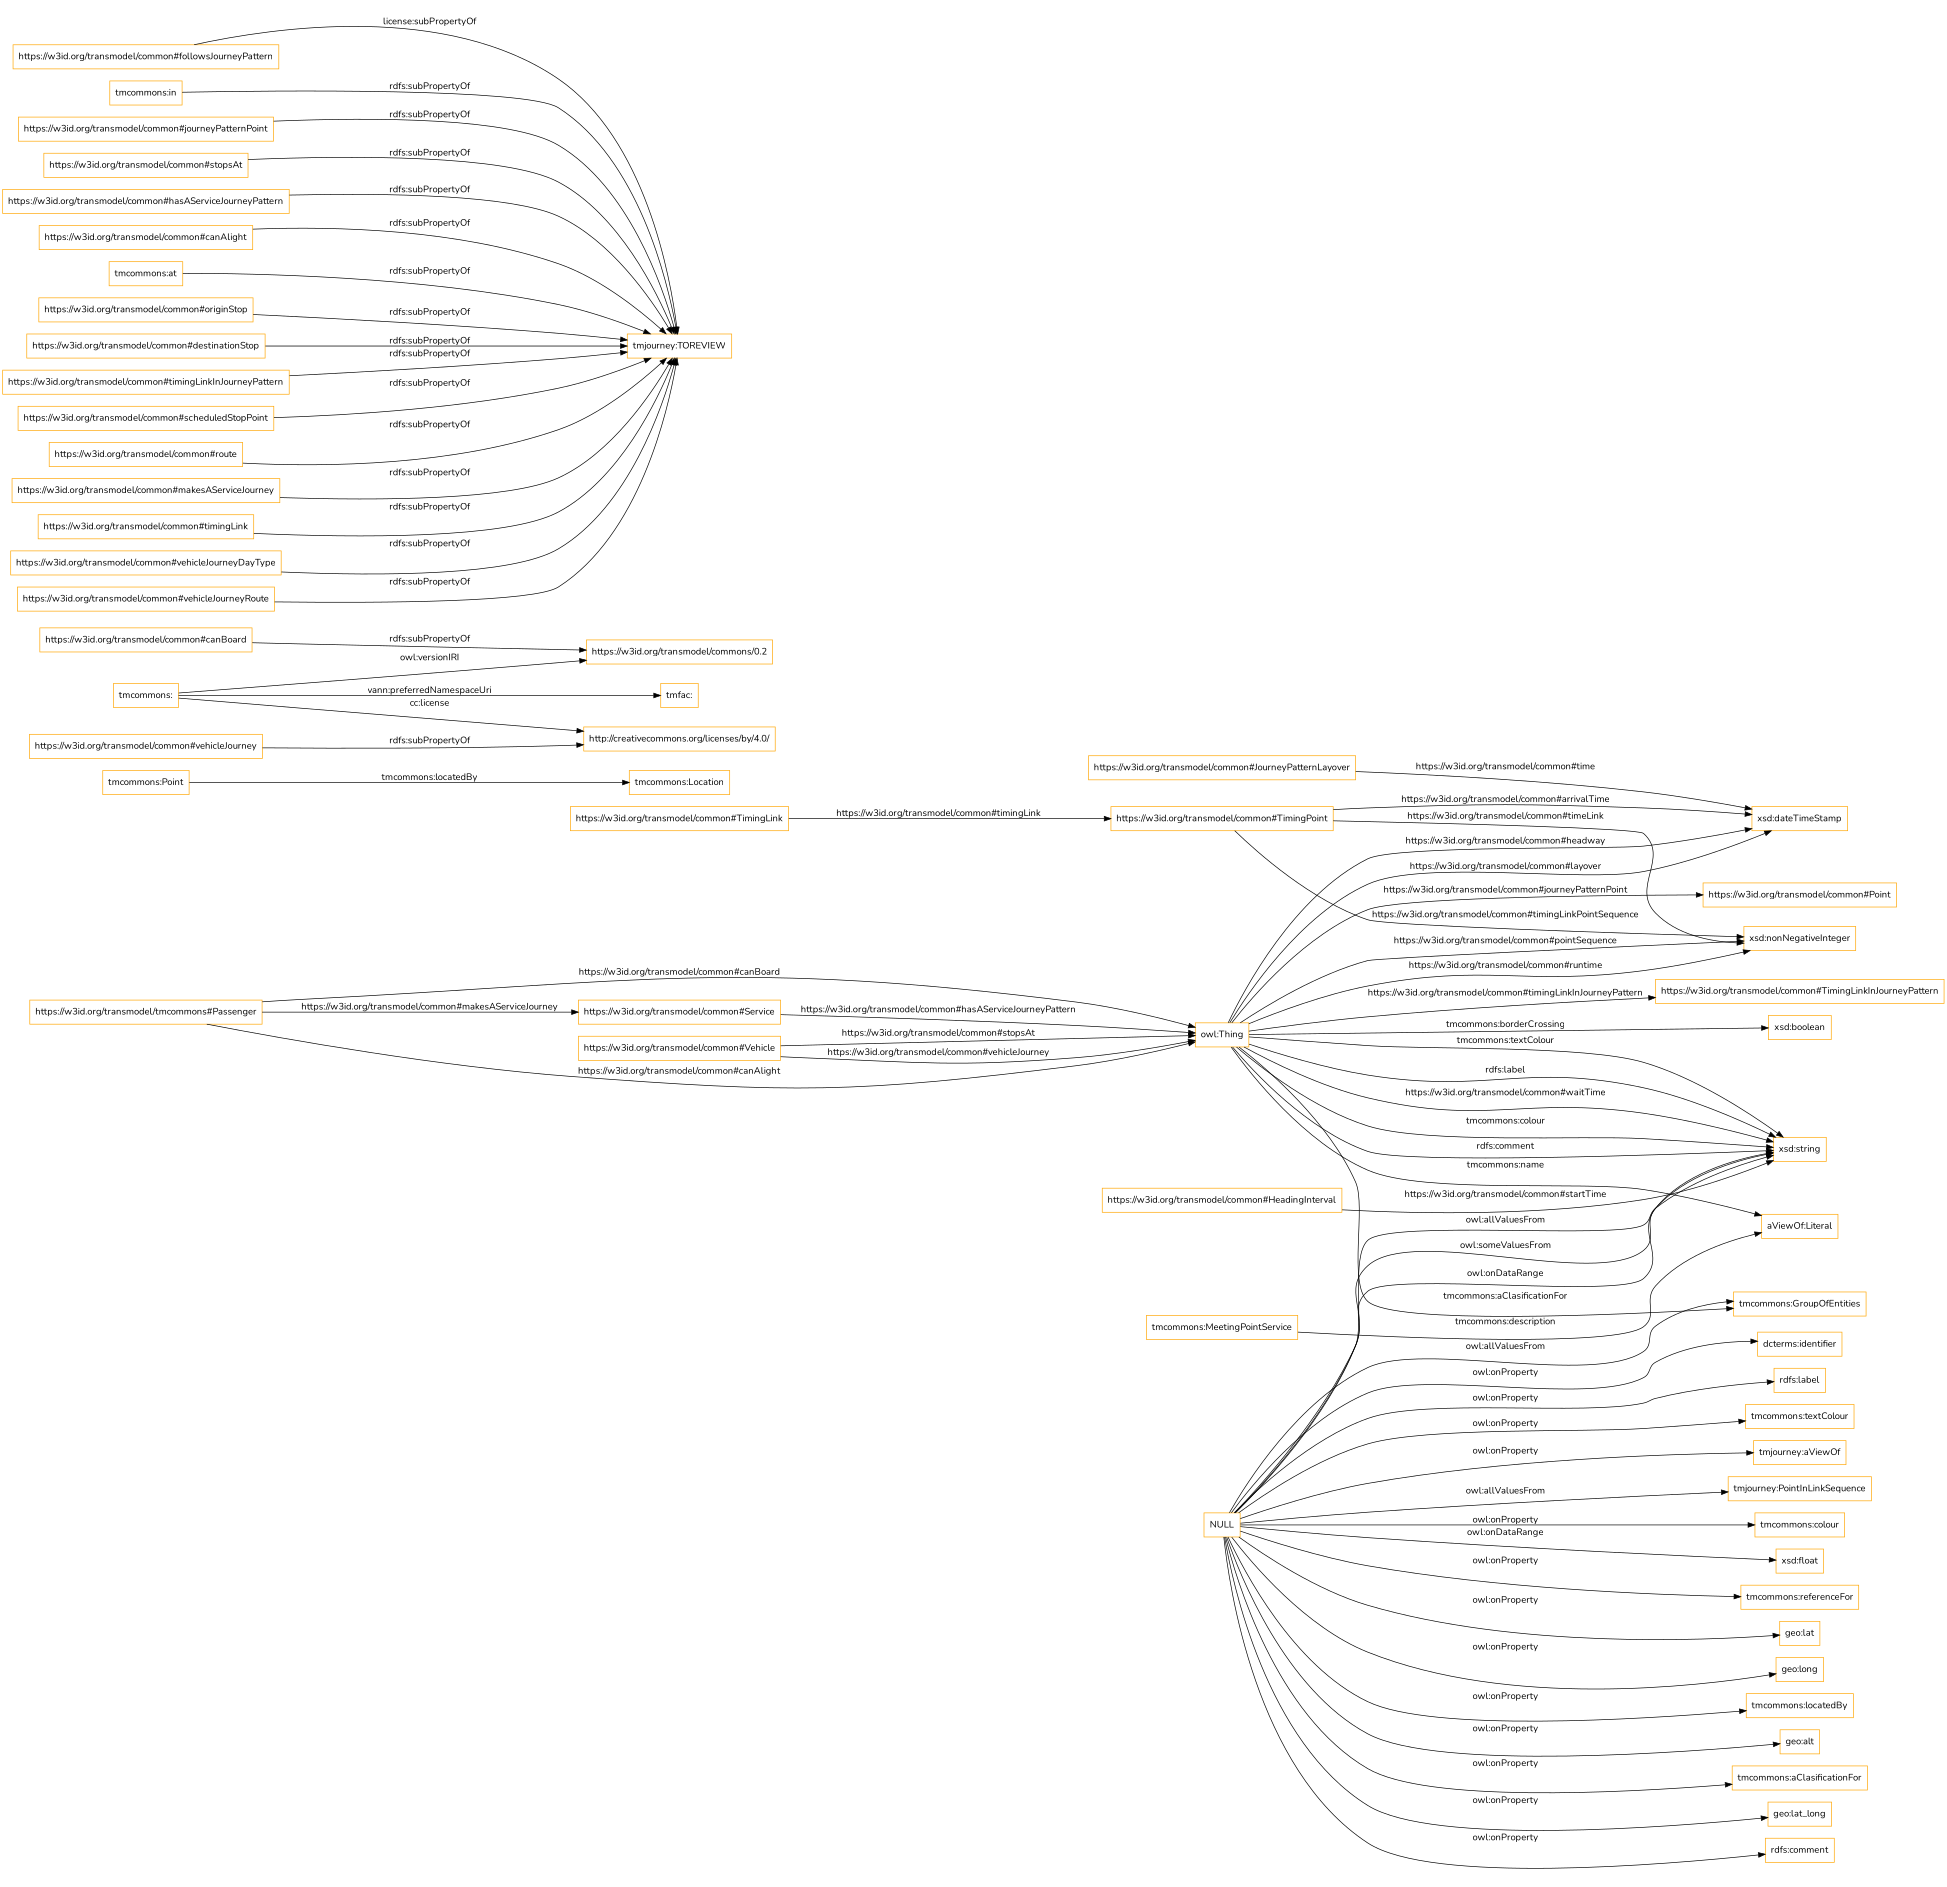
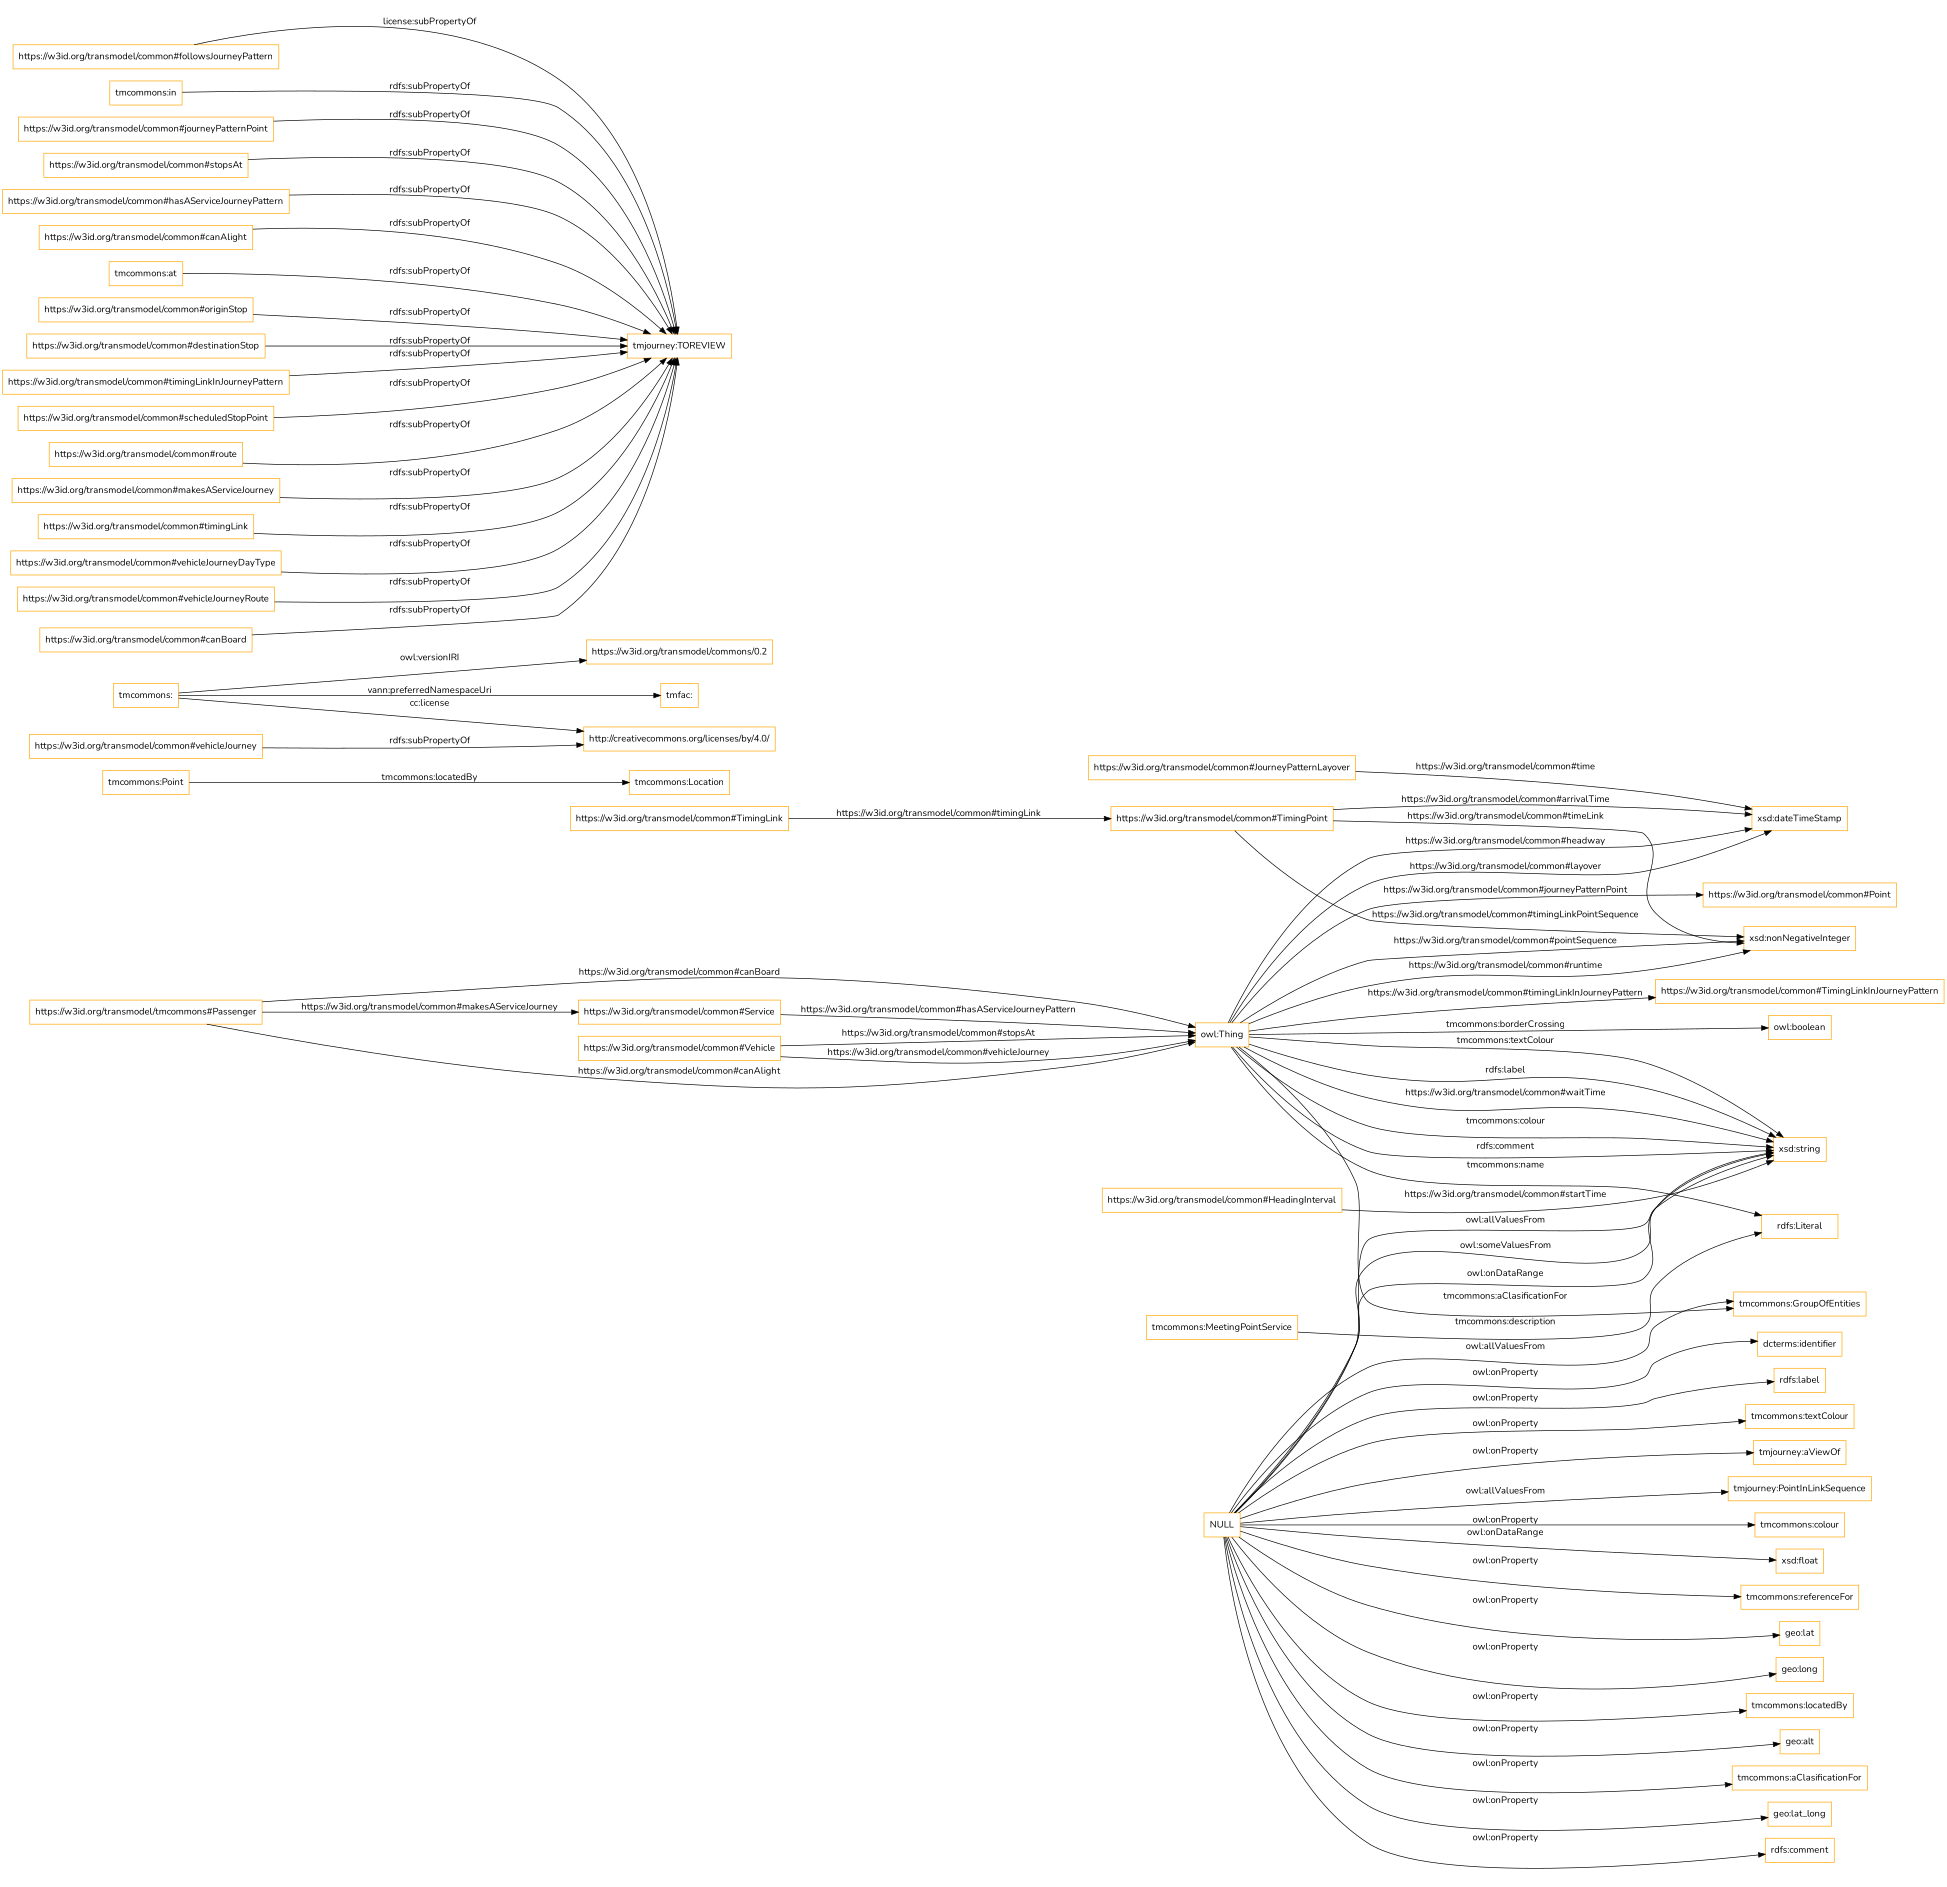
(416, 647) -> (547, 617)
(1800, 1028) -> (1800, 1028)
(1800, 1226) -> (1800, 1226)
